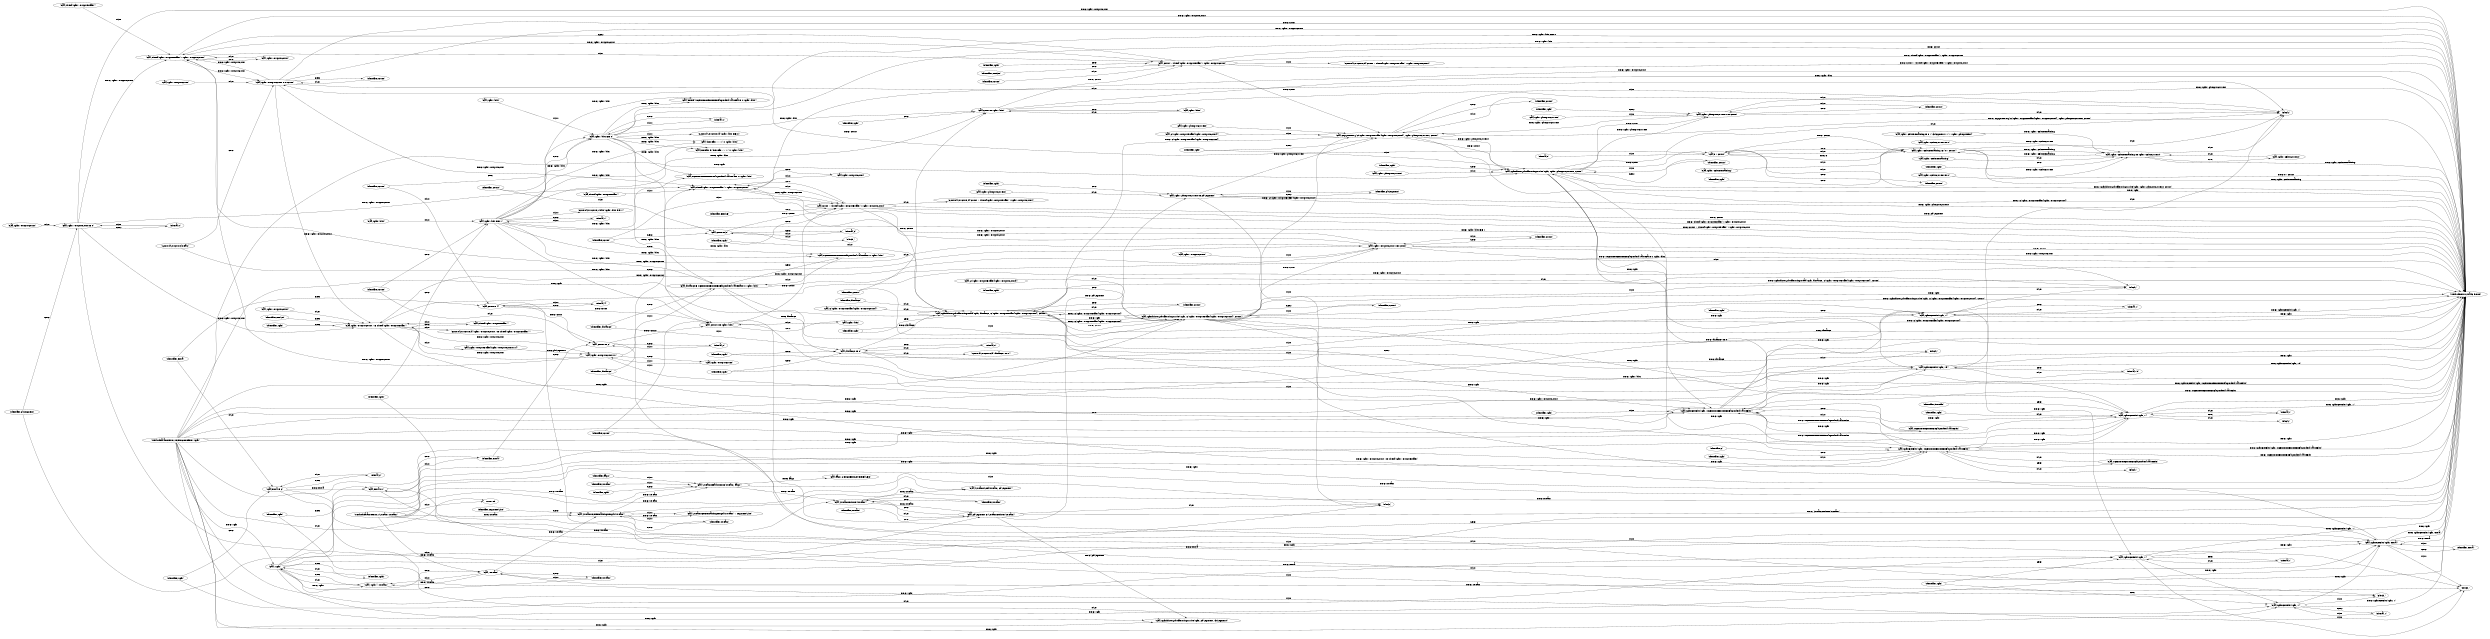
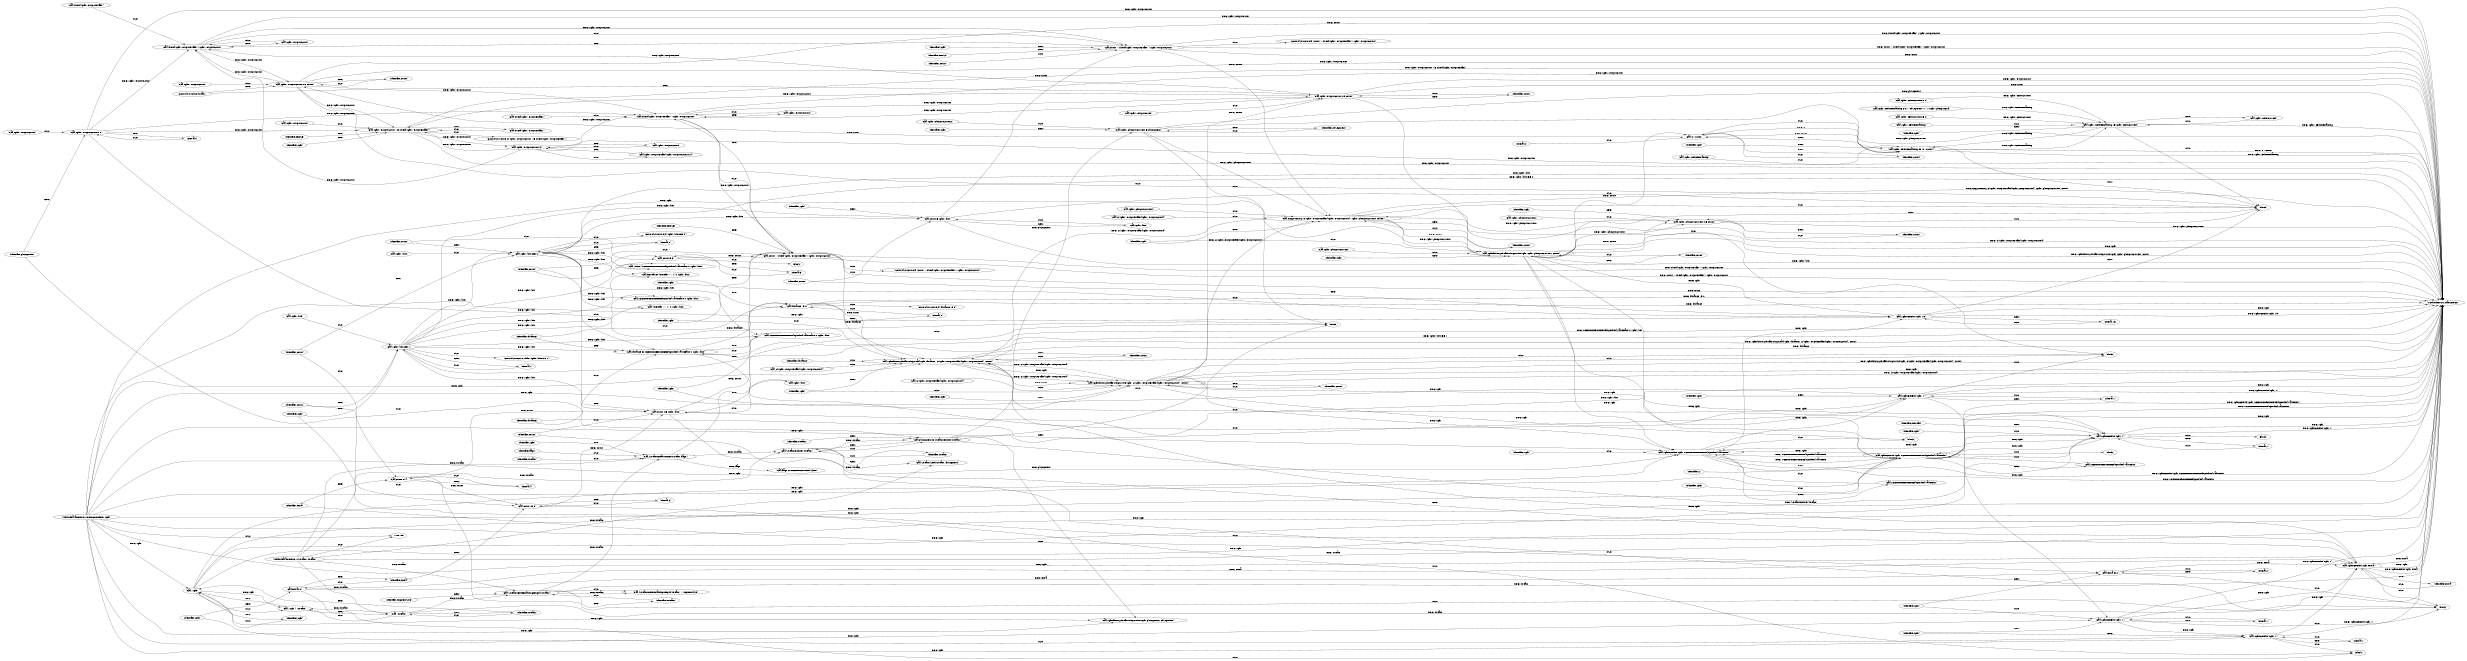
(430, 348) -> (591, 159)
(556, 351) -> (597, 149)
(325, 489) -> (1201, 579)
